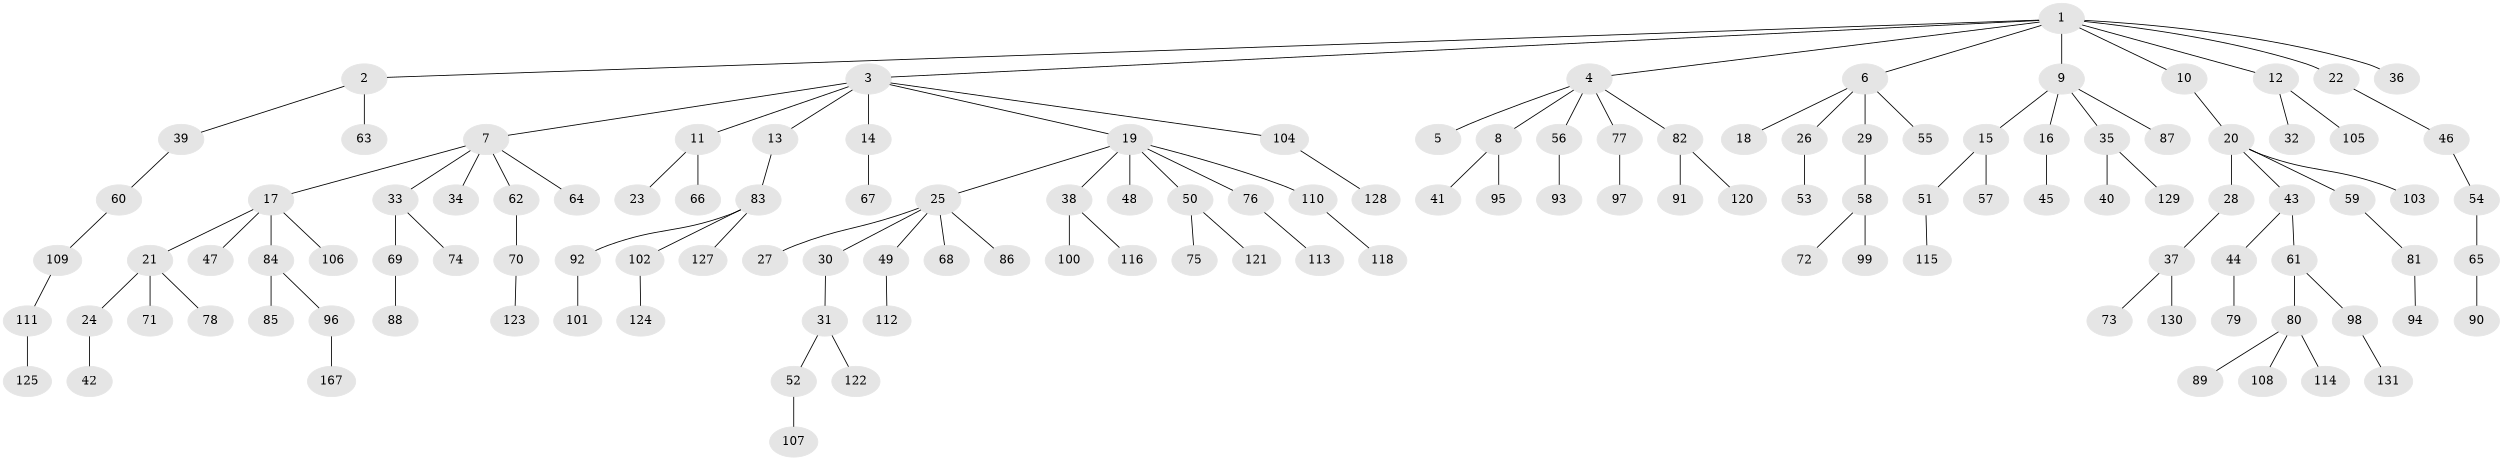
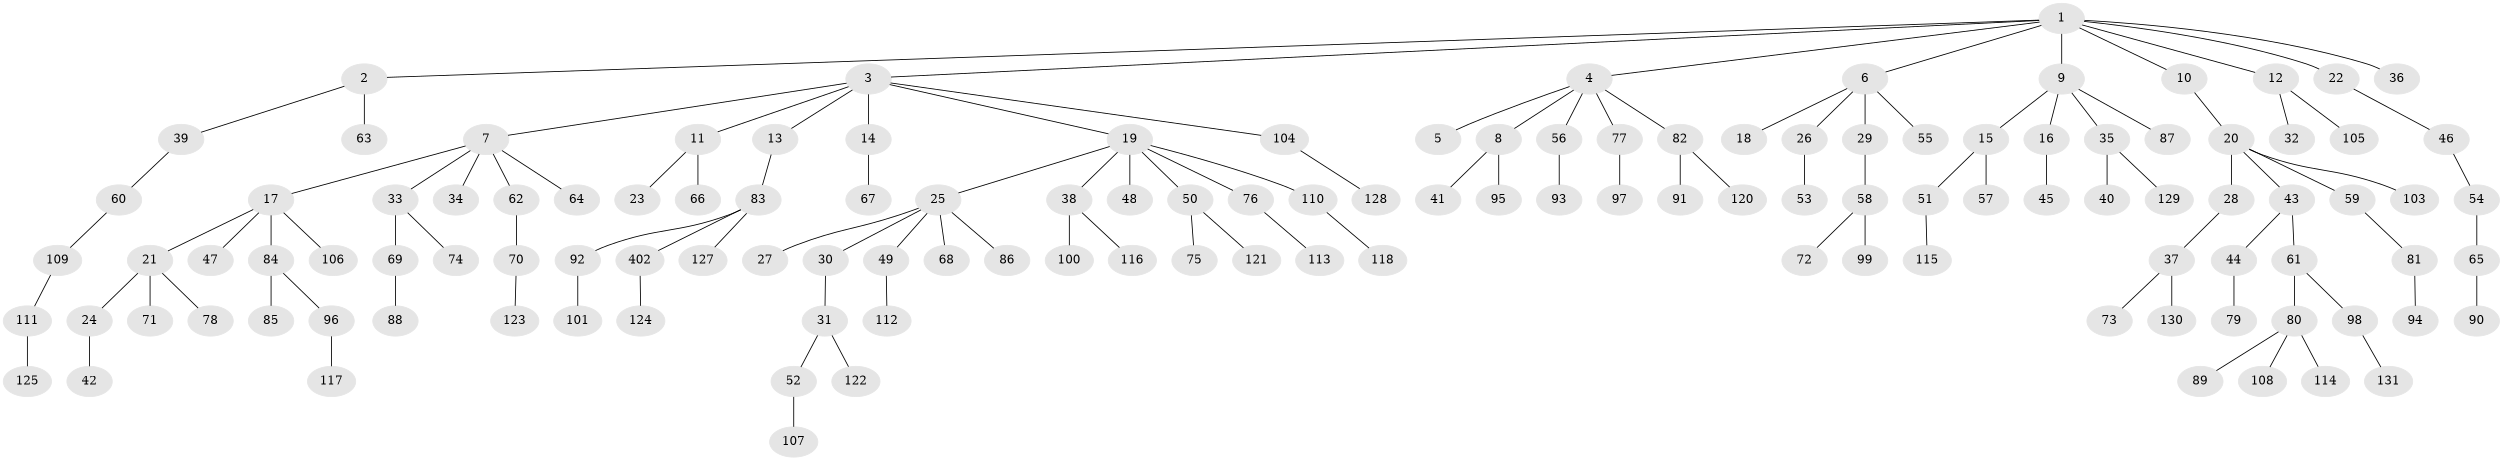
(640, 260) -> (640, 260)
(332, 381) -> (332, 381)
